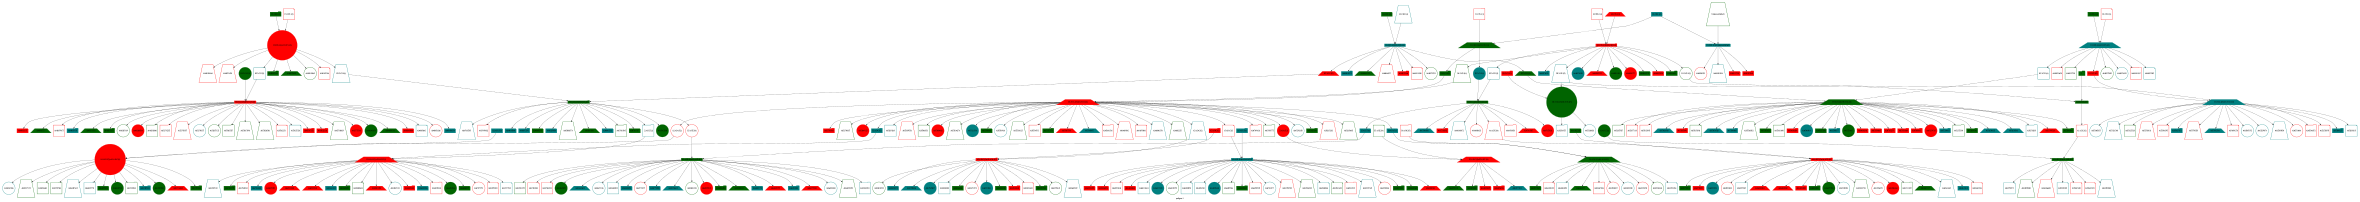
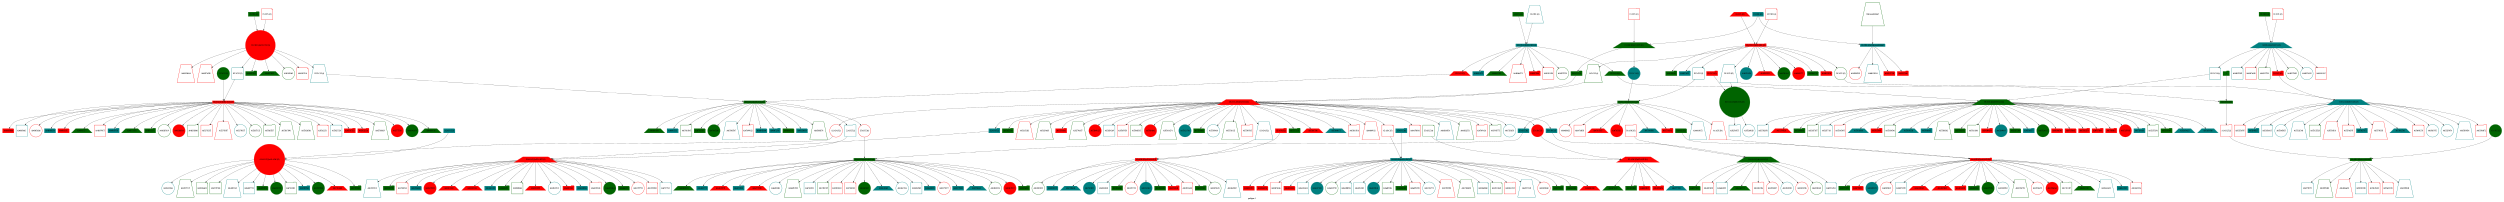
(907, 131) -> (1123, 131)
(1632, 131) -> (1827, 131)
(2297, 131) -> none
